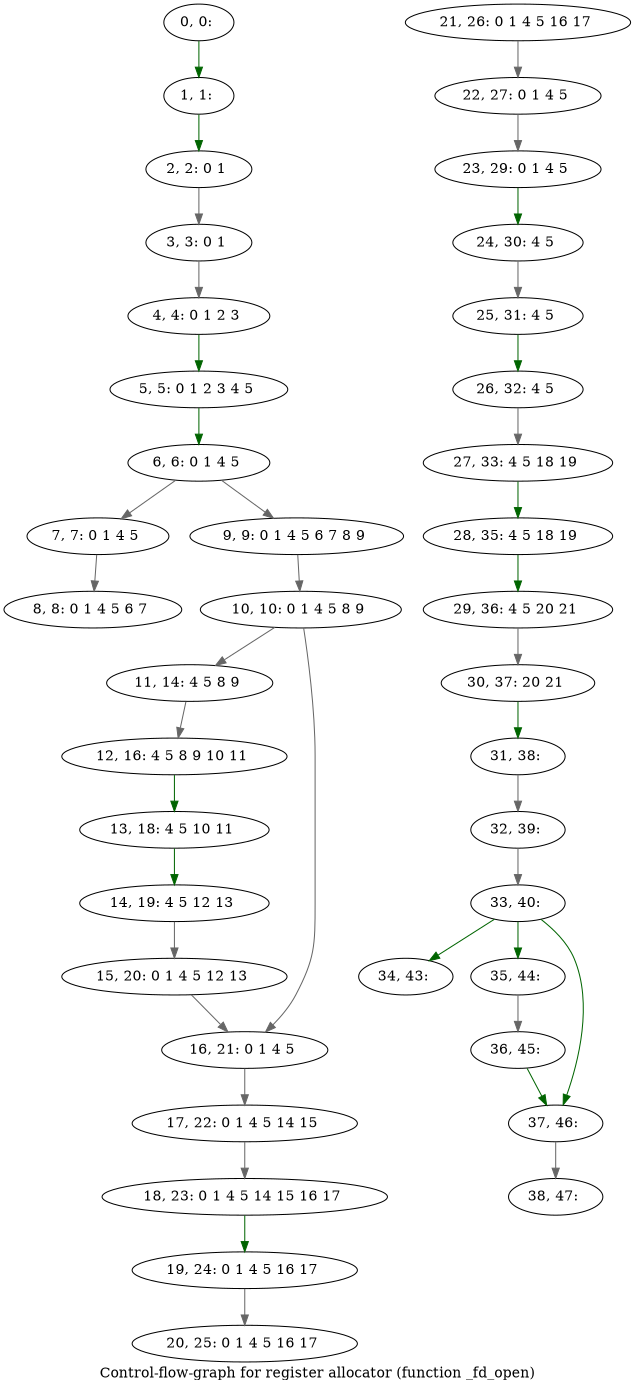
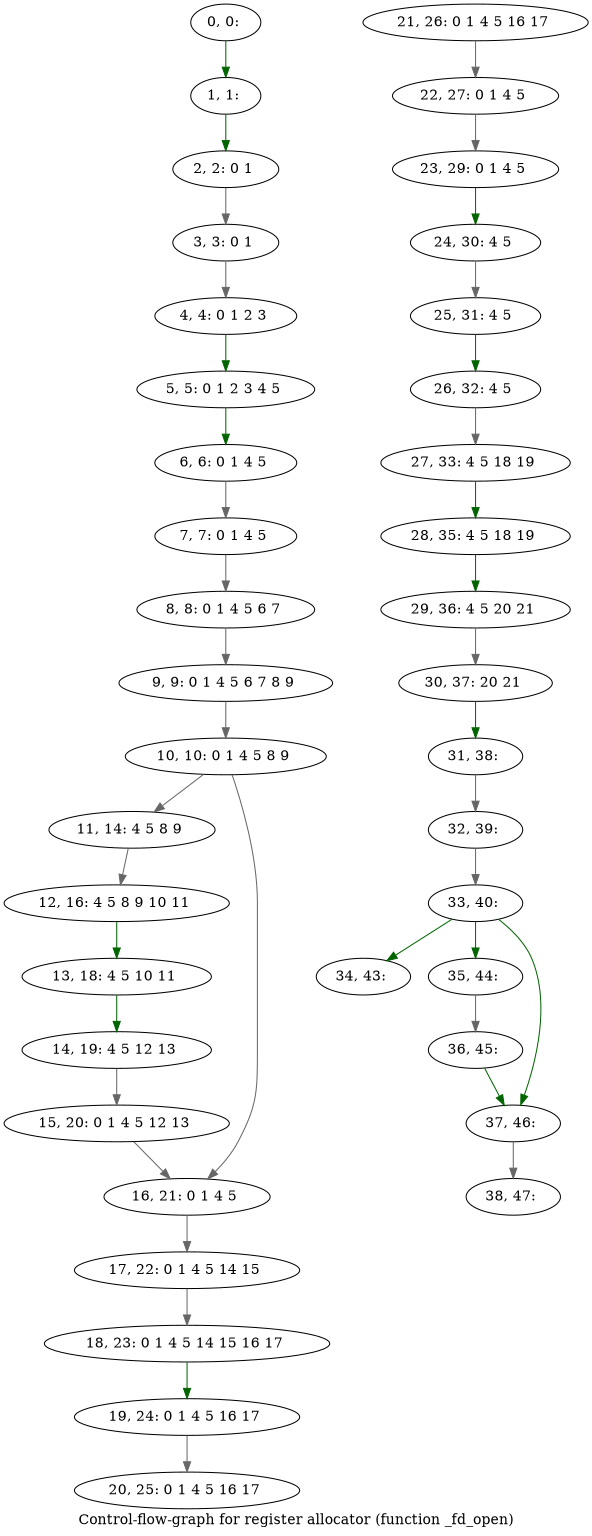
(243, 496) -> (226, 641)
